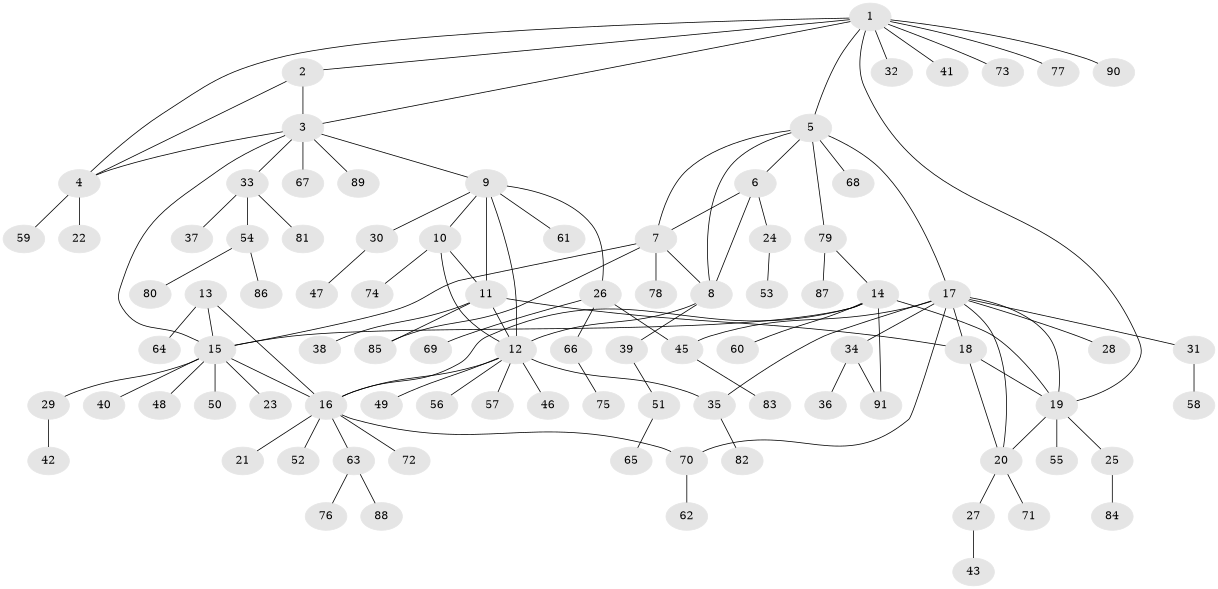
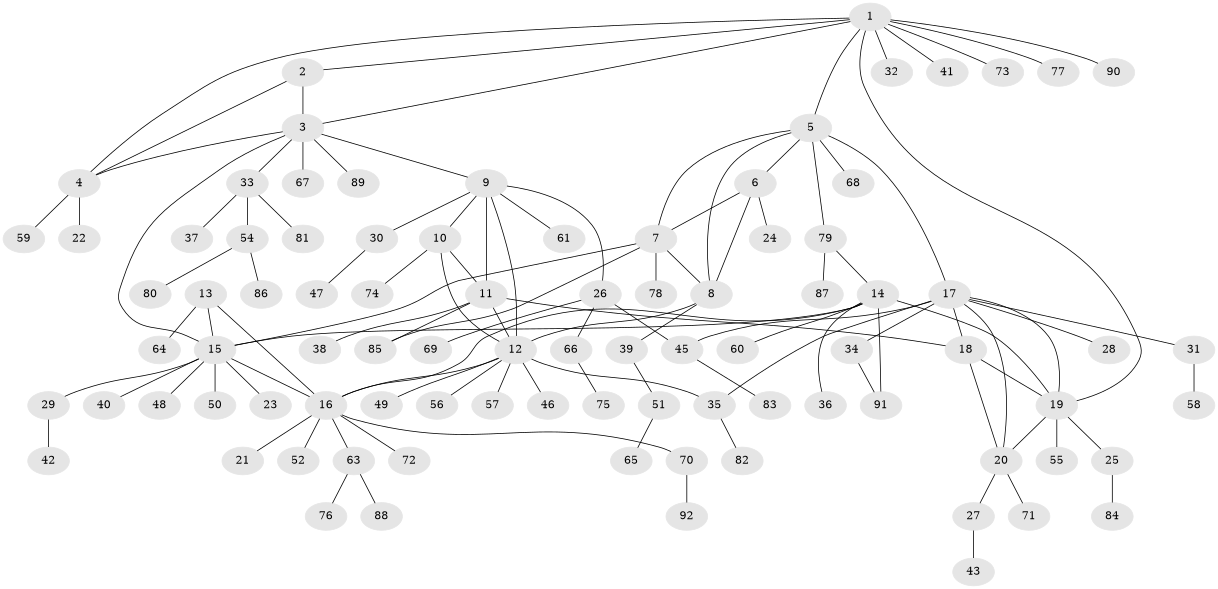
(767, 294) -> none
(839, 378) -> (821, 344)
(866, 442) -> none
(687, 516) -> (687, 516)
